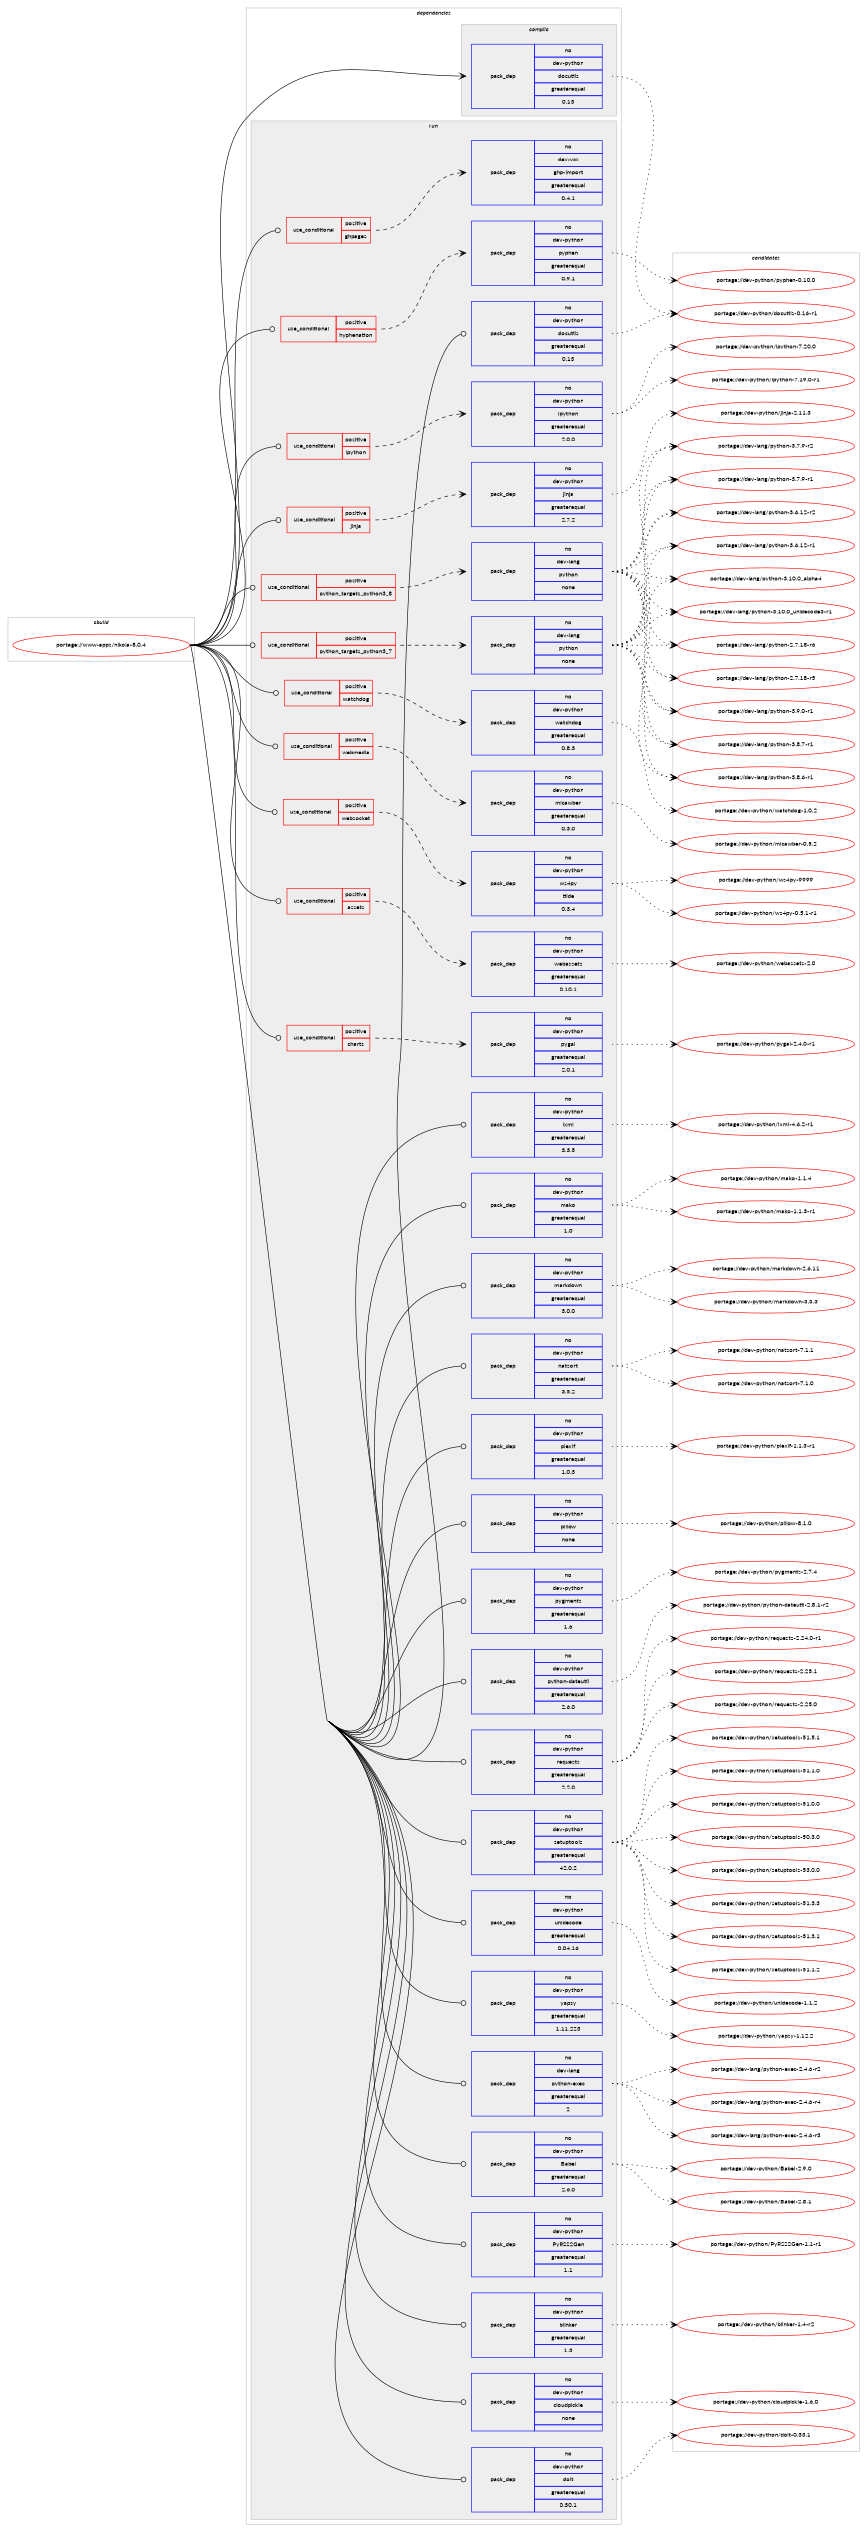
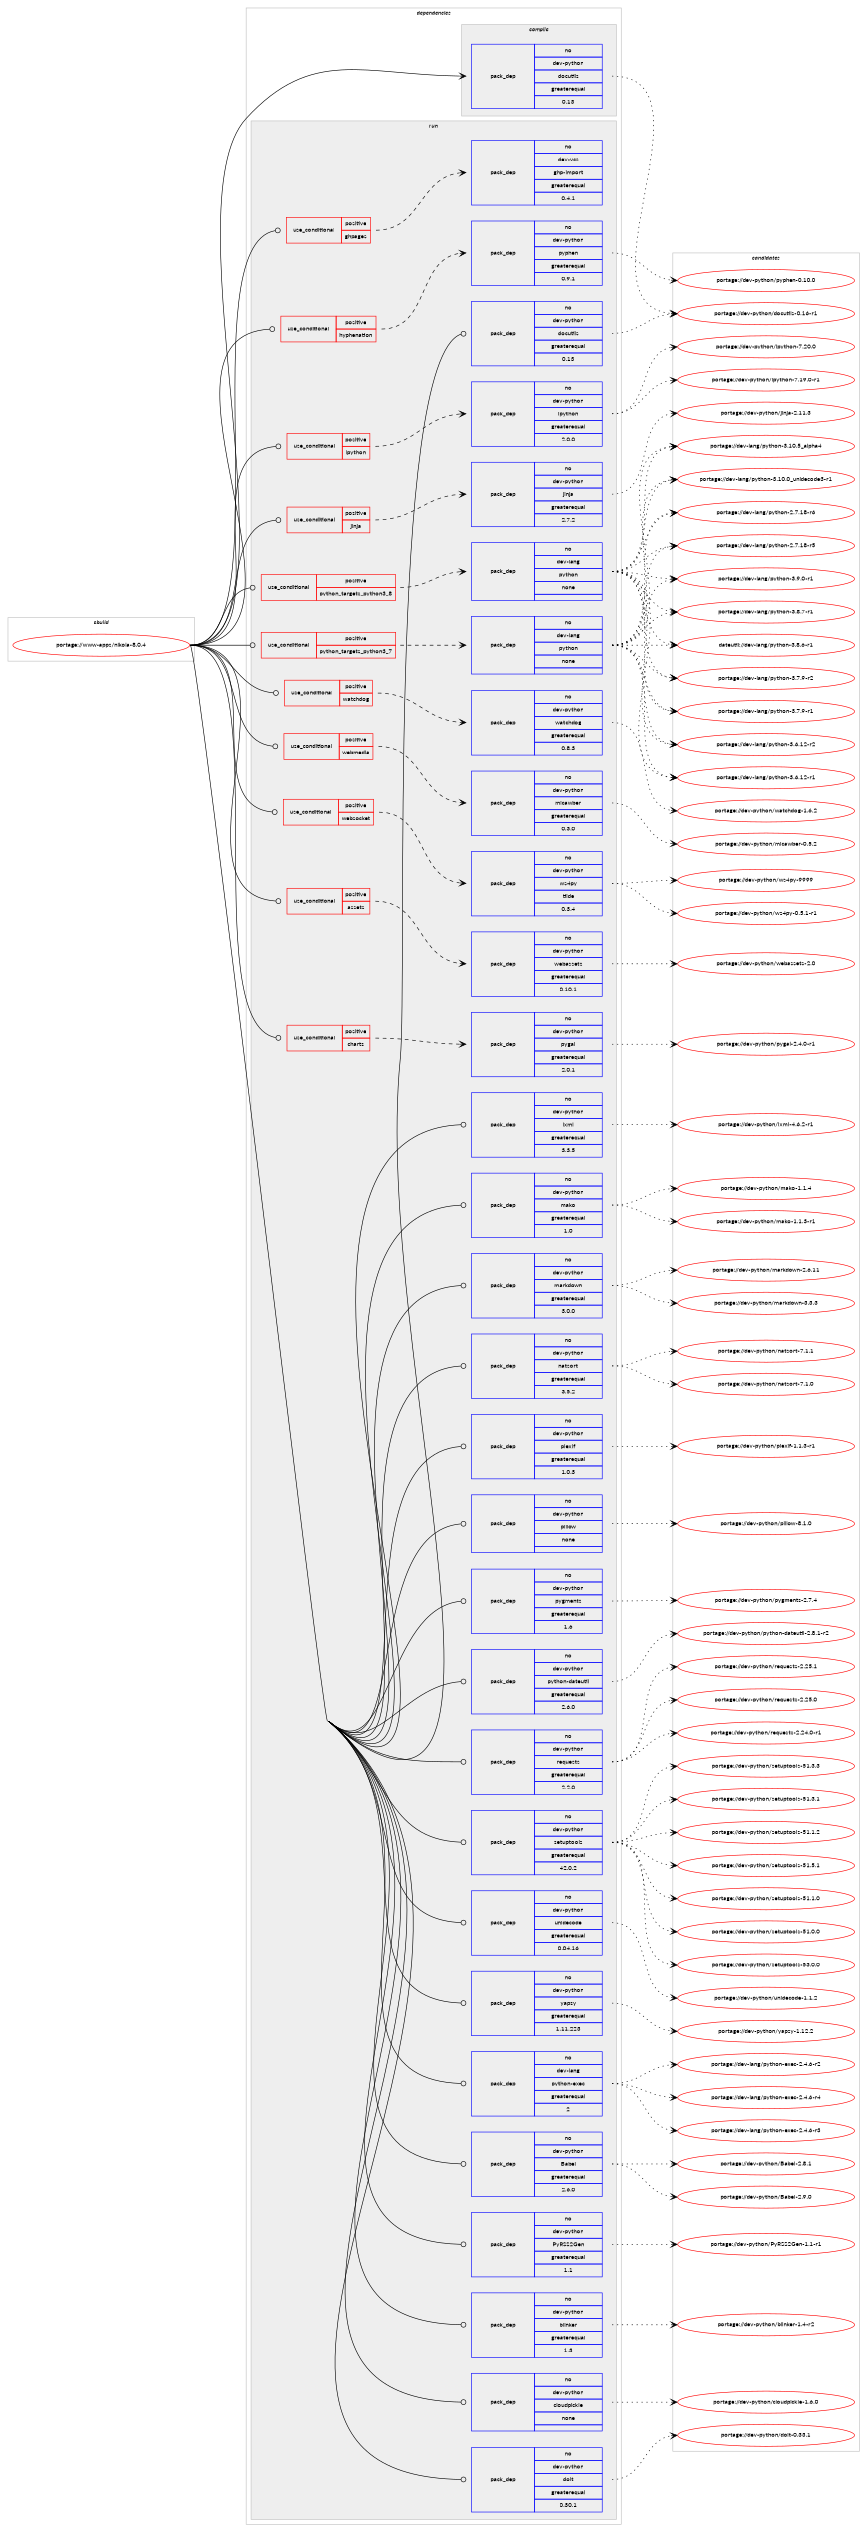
(766, 579) -> (766, 446)
(766, 778) -> (766, 645)
(766, 811) -> (766, 811)
(766, 1837) -> none
